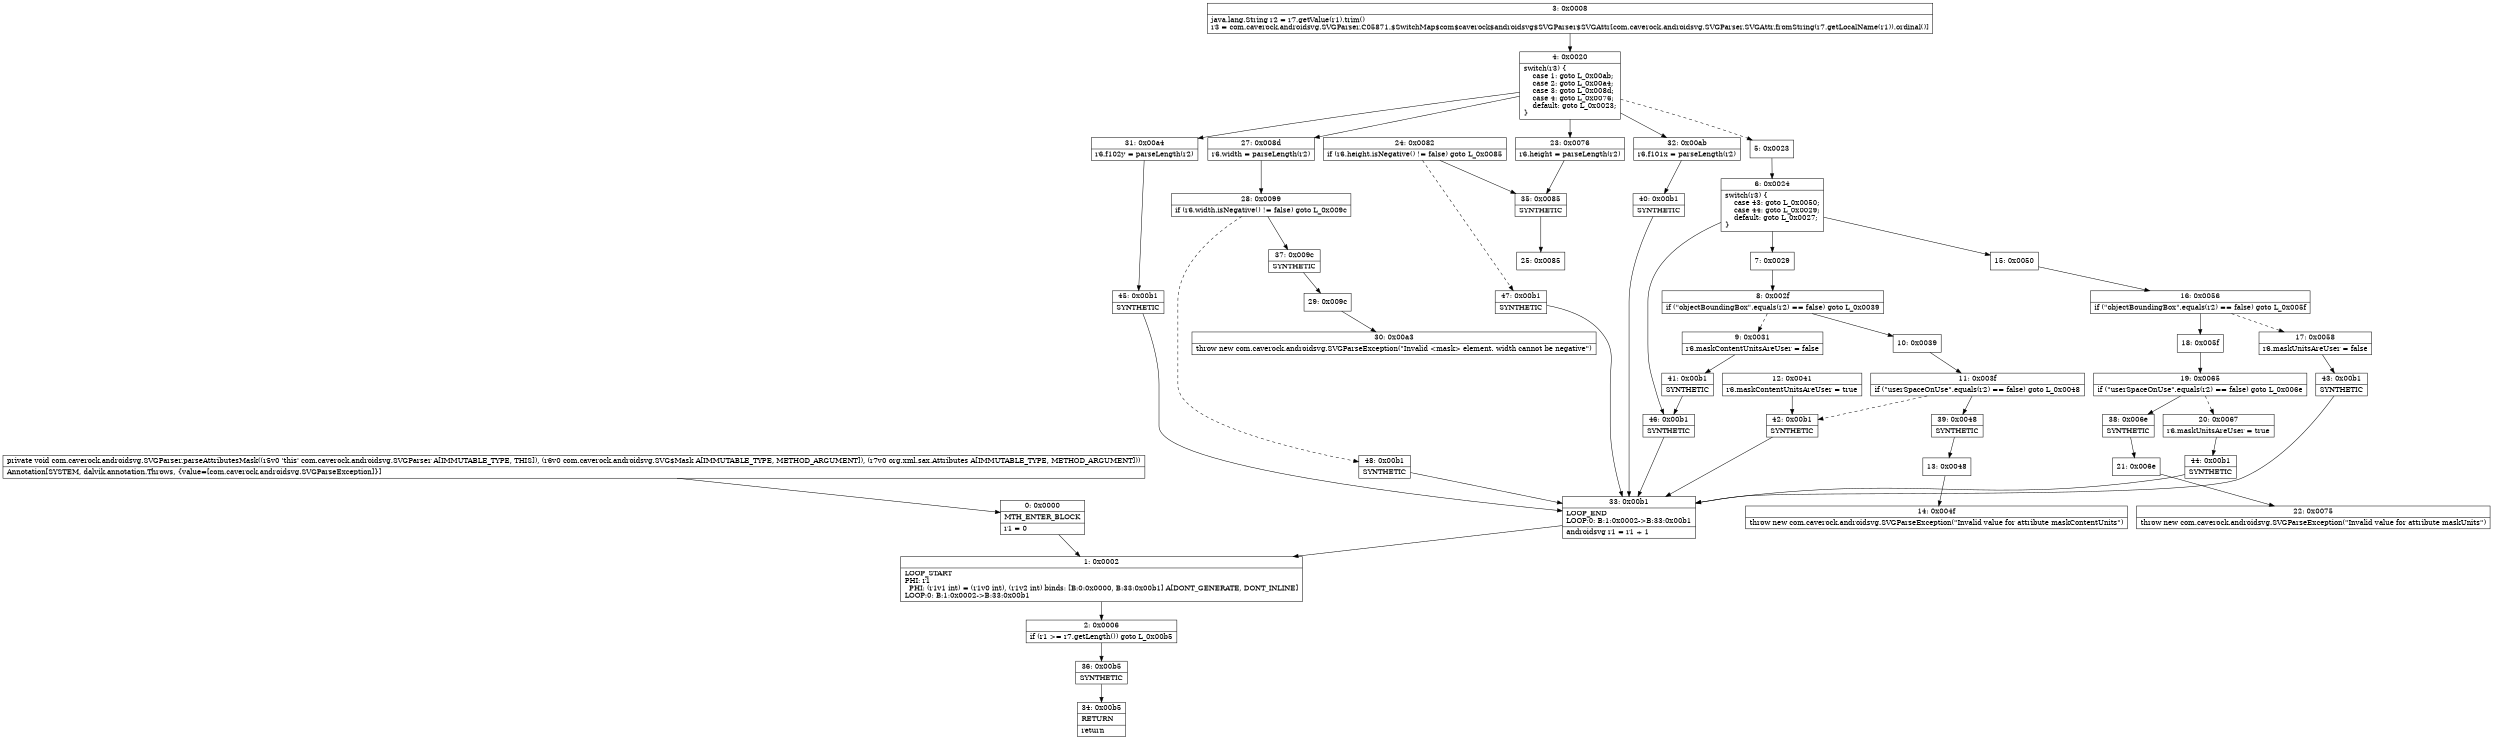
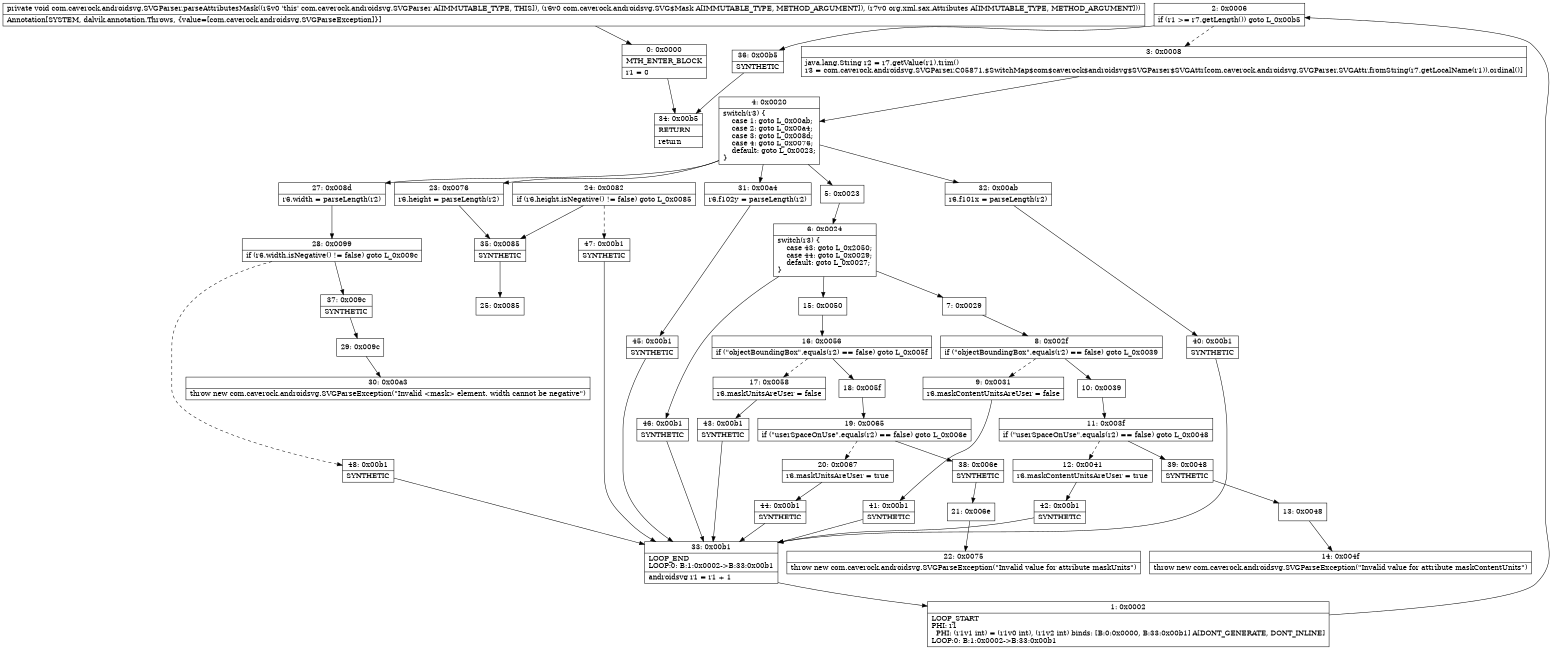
none -> (1201, 35)
(1684, 118) -> (818, 173)
(1772, 203) -> (825, 248)
(1679, 403) -> (823, 530)
(1875, 407) -> (1096, 448)
(1068, 544) -> (671, 94)
